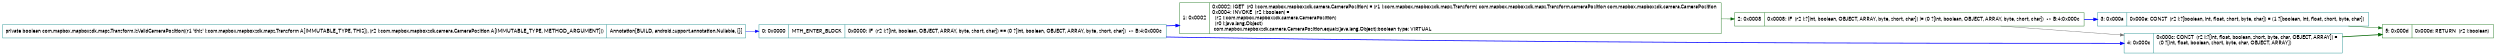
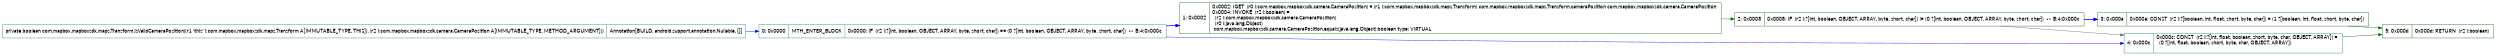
(2233, 19) -> (2233, 19)
(2360, 36) -> (2360, 36)
(1643, 42) -> (1643, 42)
